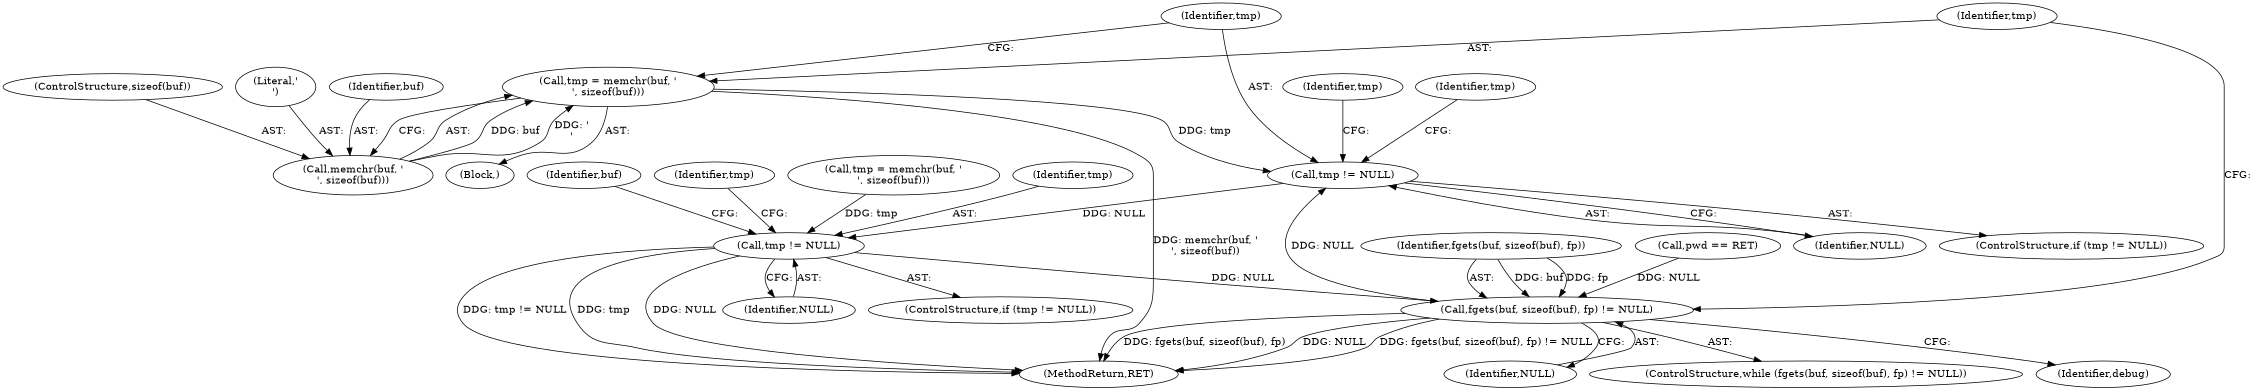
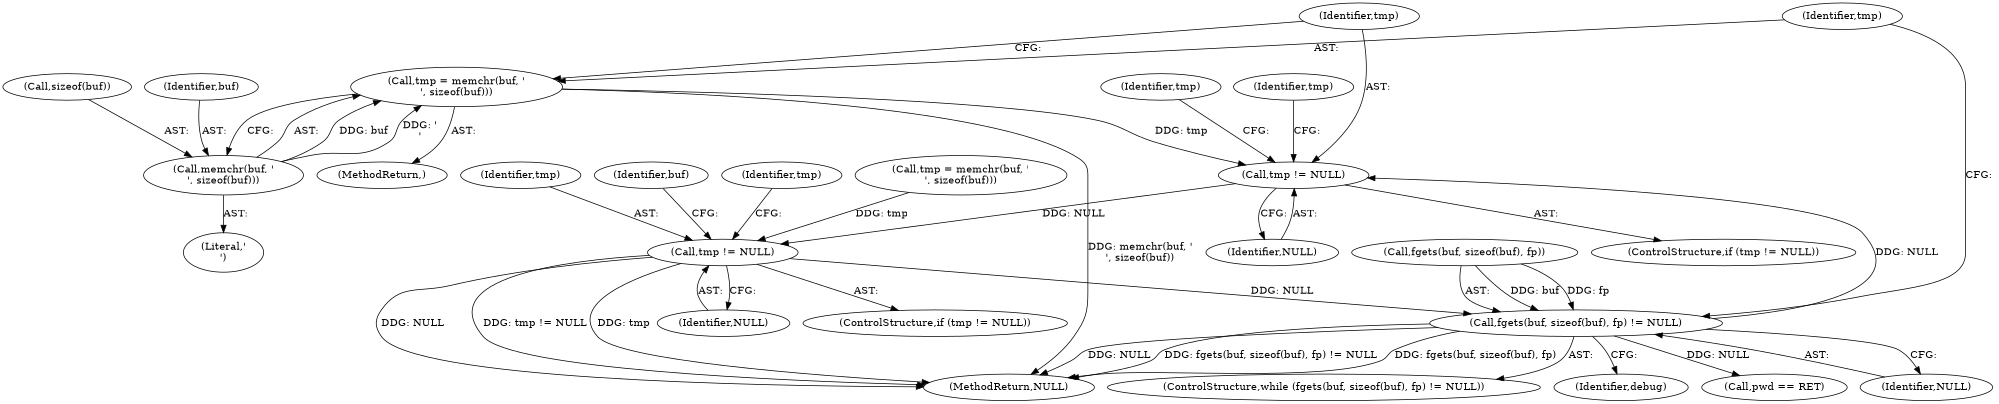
(113, 87) -> (67, 87)
(308, 129) -> (224, 210)
(480, 175) -> (382, 175)
(1491, 246) -> (1465, 252)
(1632, 276) -> (1673, 355)
(1099, 374) -> (1009, 387)
